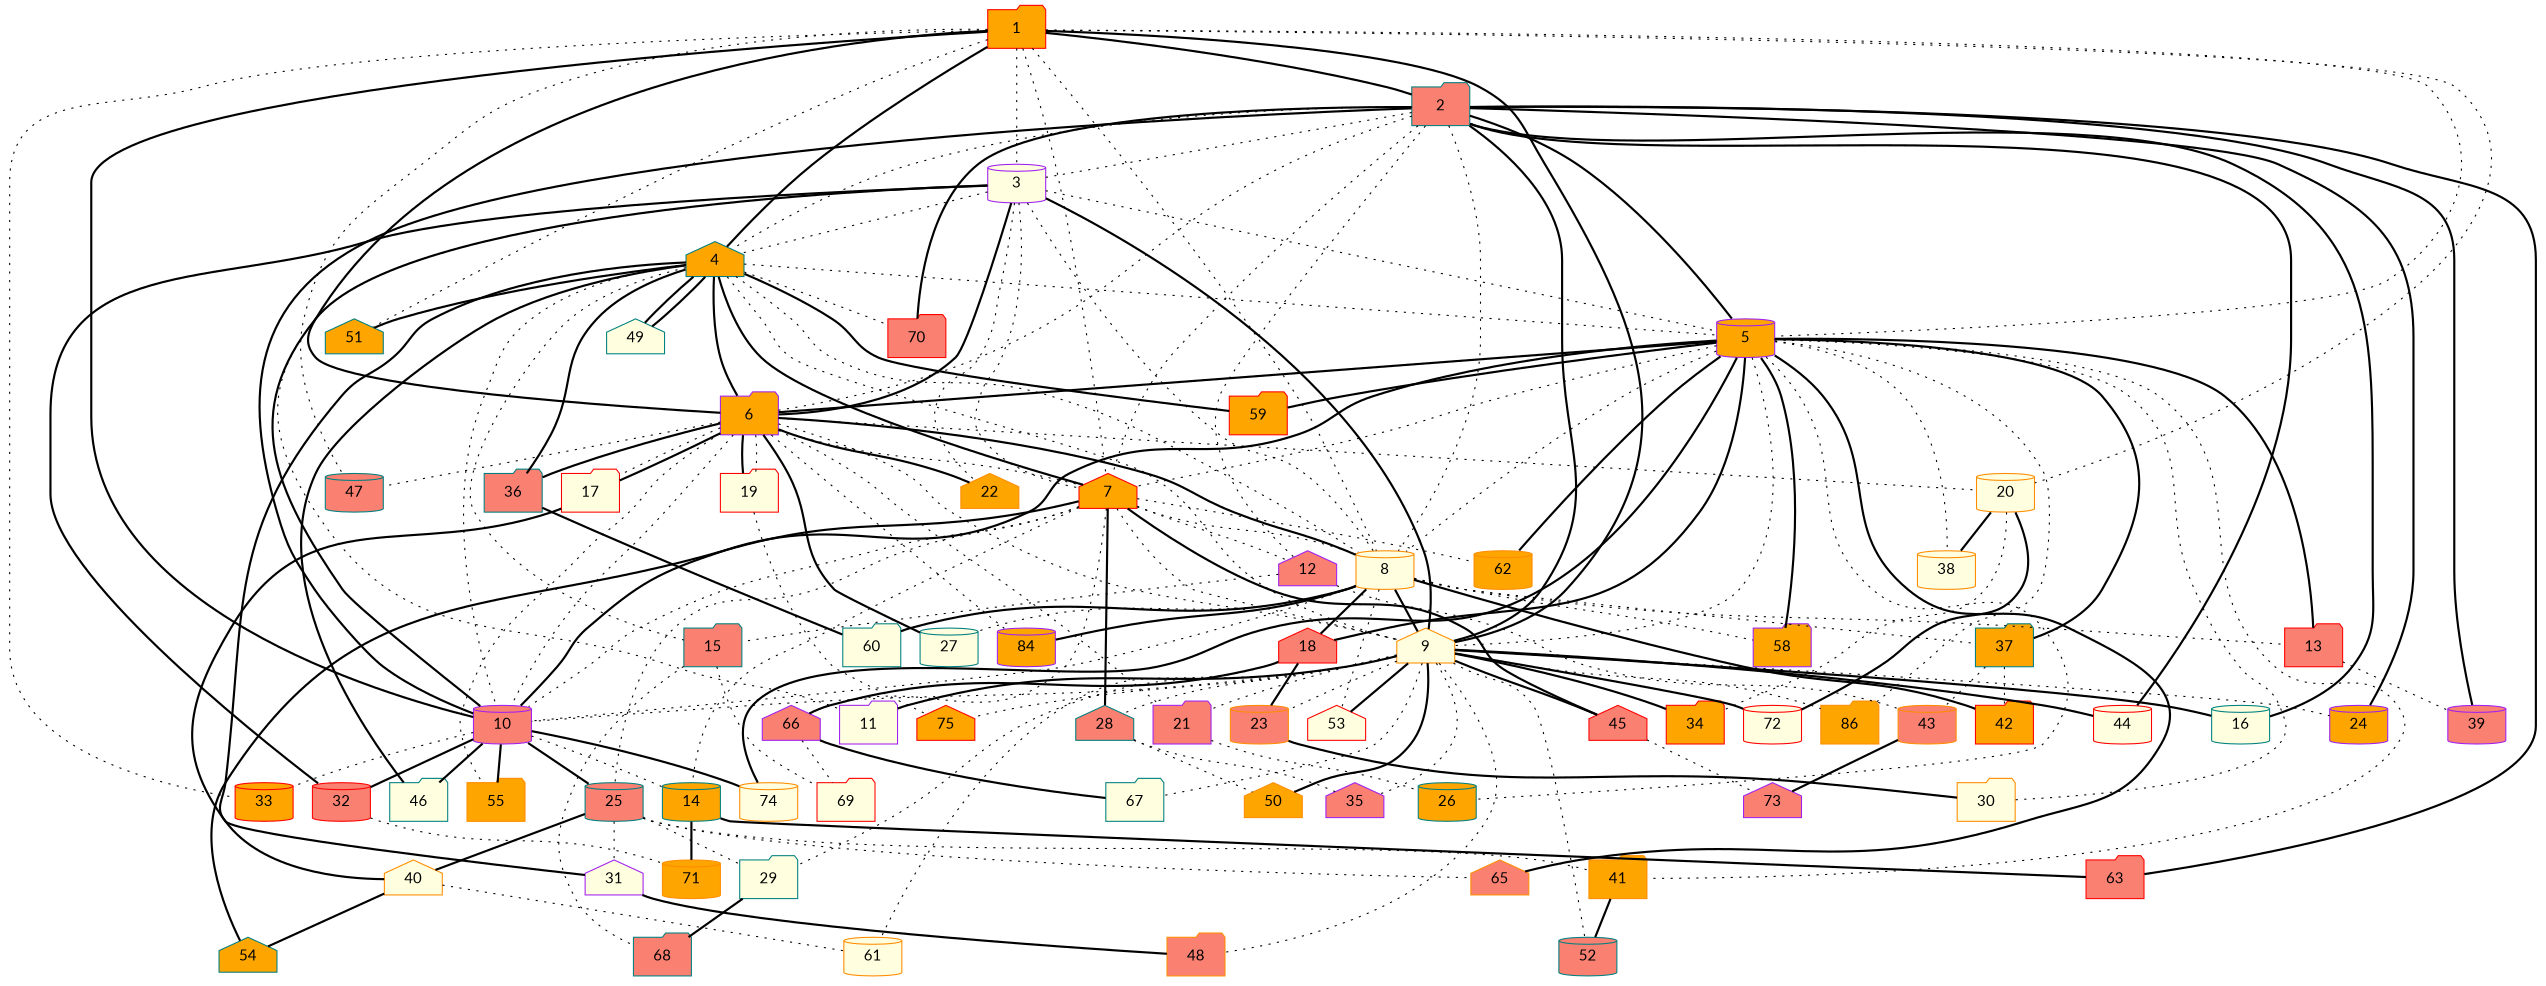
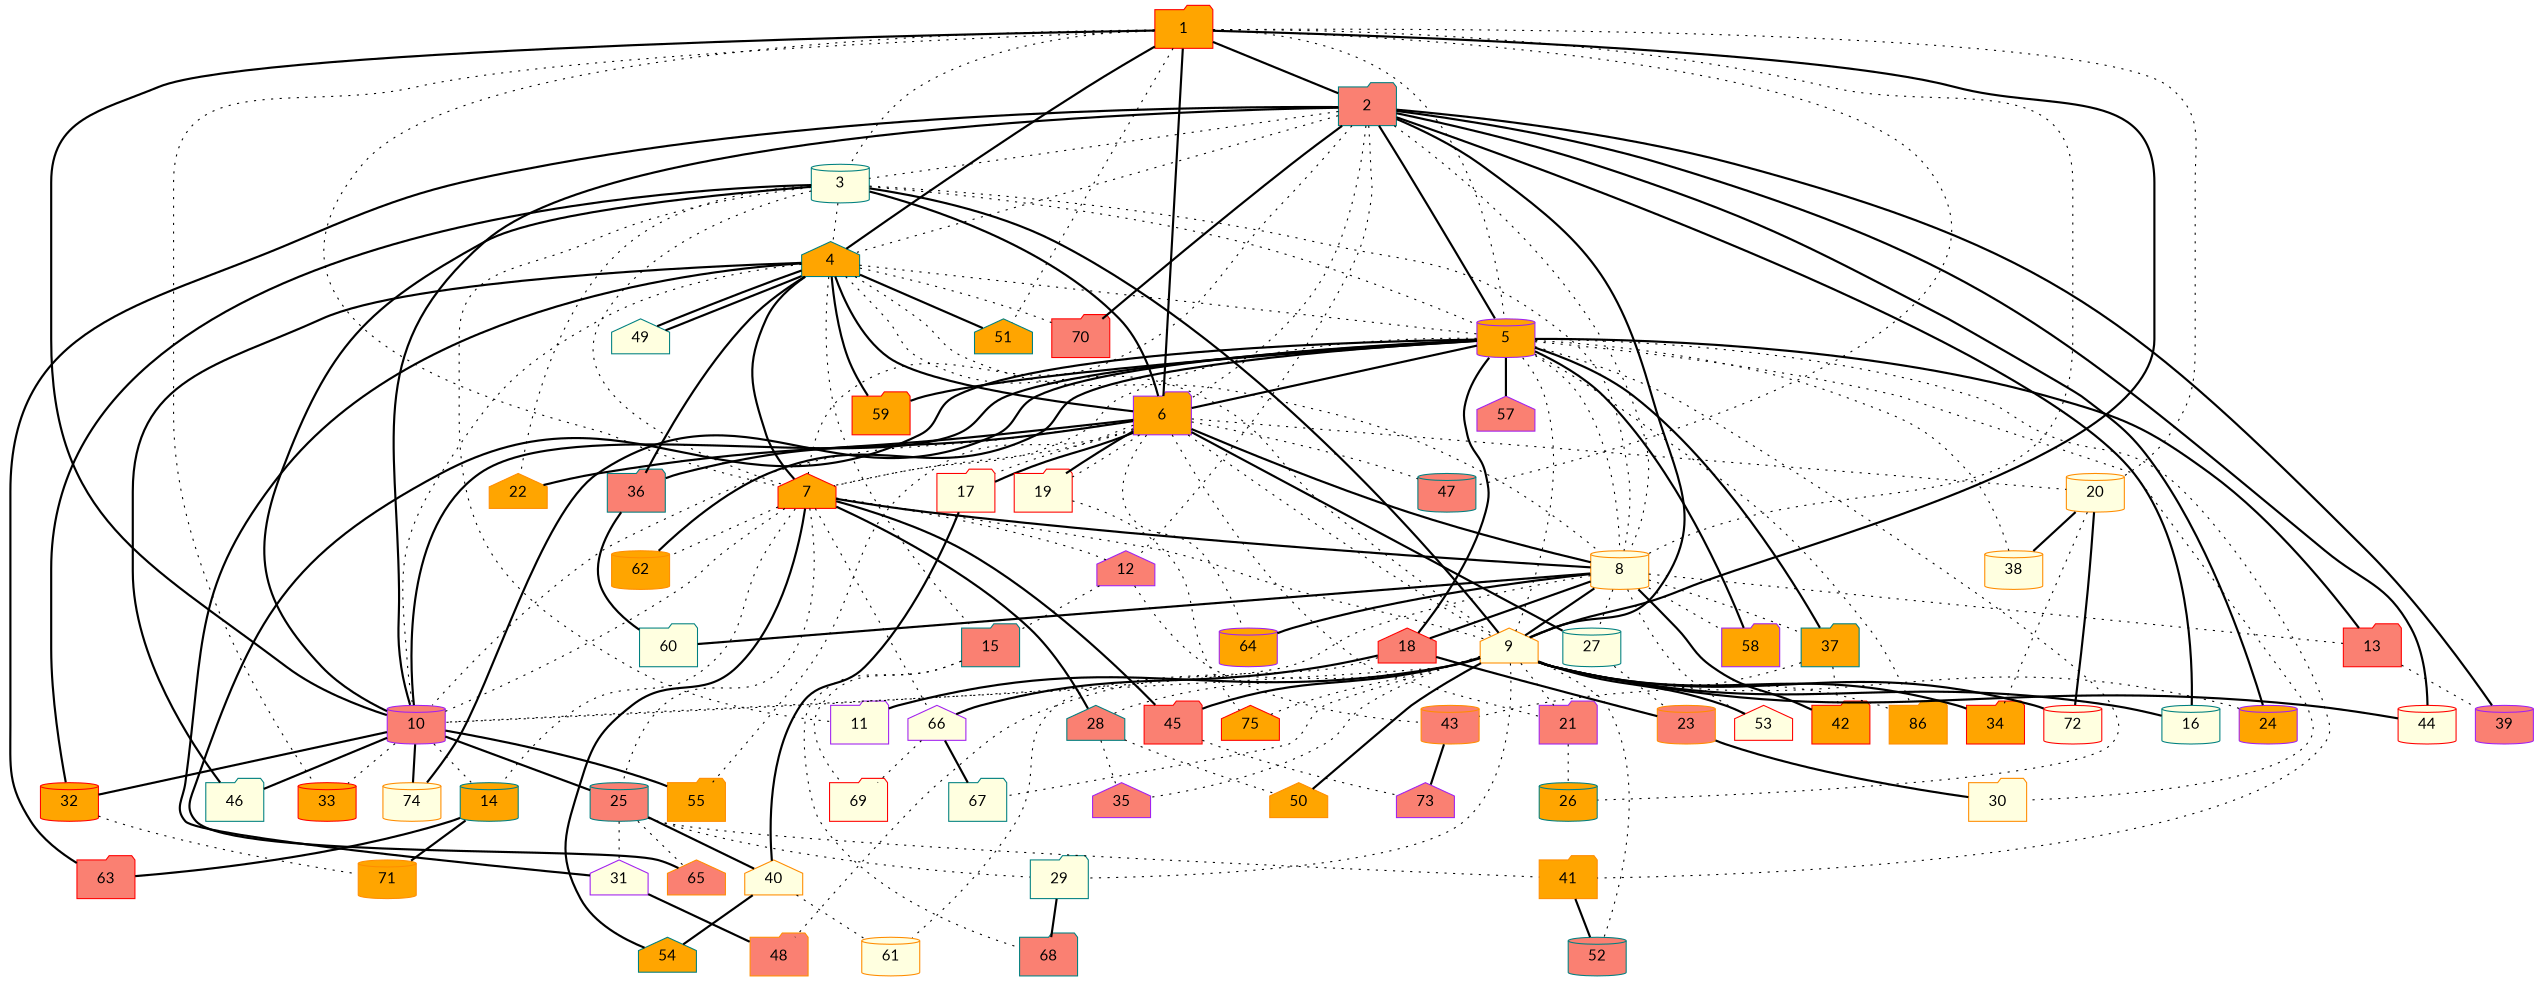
(1017, 184) -> (840, 184)
none -> (1506, 415)
(1246, 530) -> (1213, 540)
(1026, 647) -> (1248, 647)
(1340, 686) -> (1639, 686)
(791, 725) -> (937, 725)
(1618, 725) -> (1173, 725)
(341, 802) -> (69, 802)
